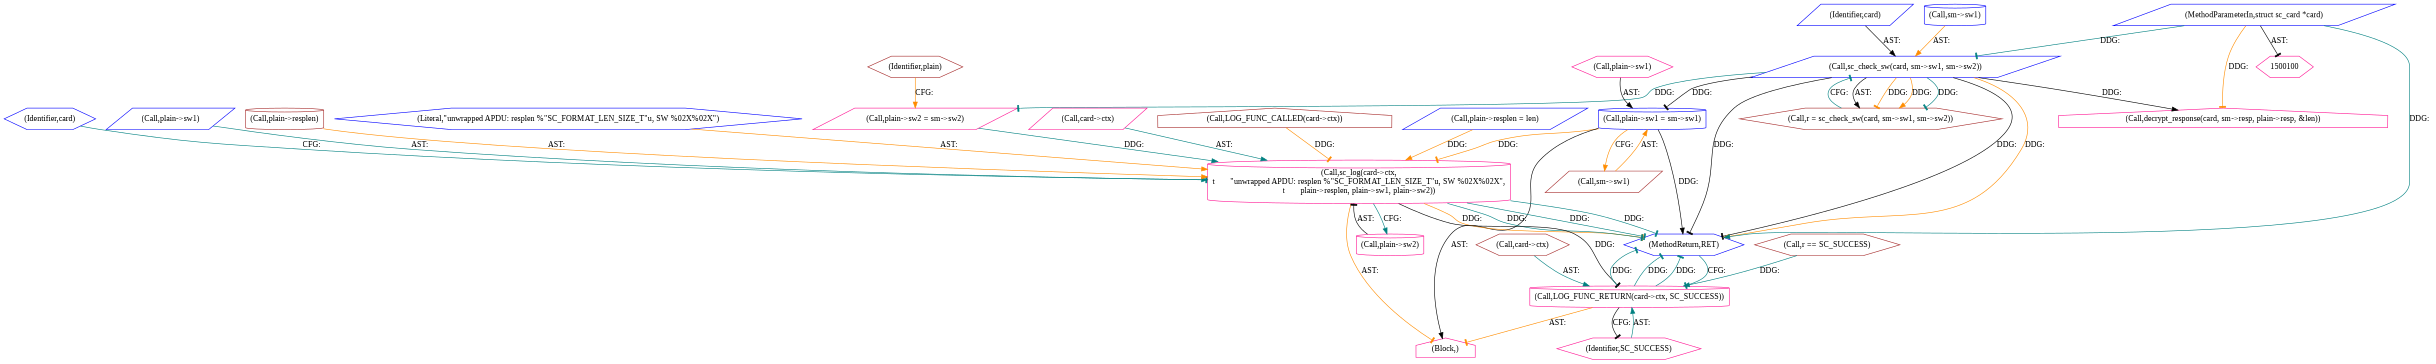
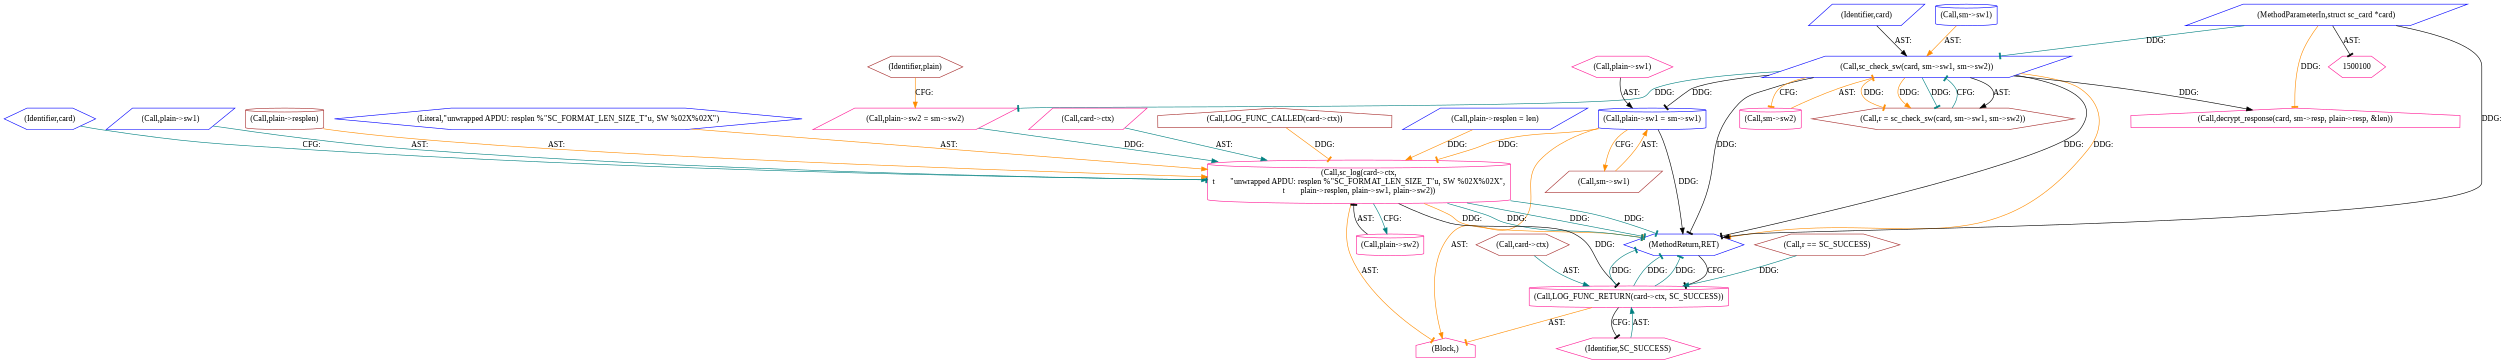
none -> (1770, 119)
(1522, 221) -> (1522, 221)
(2183, 230) -> (2215, 218)
(1706, 274) -> (1706, 274)
